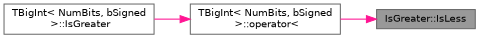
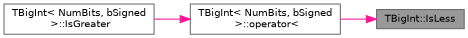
(426, 19) -> (420, 19)
